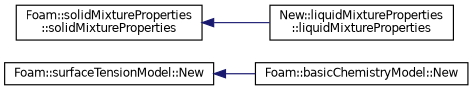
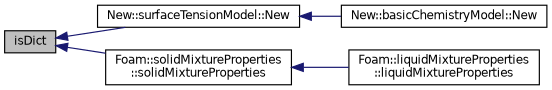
(362, 23) -> (444, 67)
none -> (30, 42)
(109, 74) -> (199, 16)
(362, 74) -> (444, 16)
